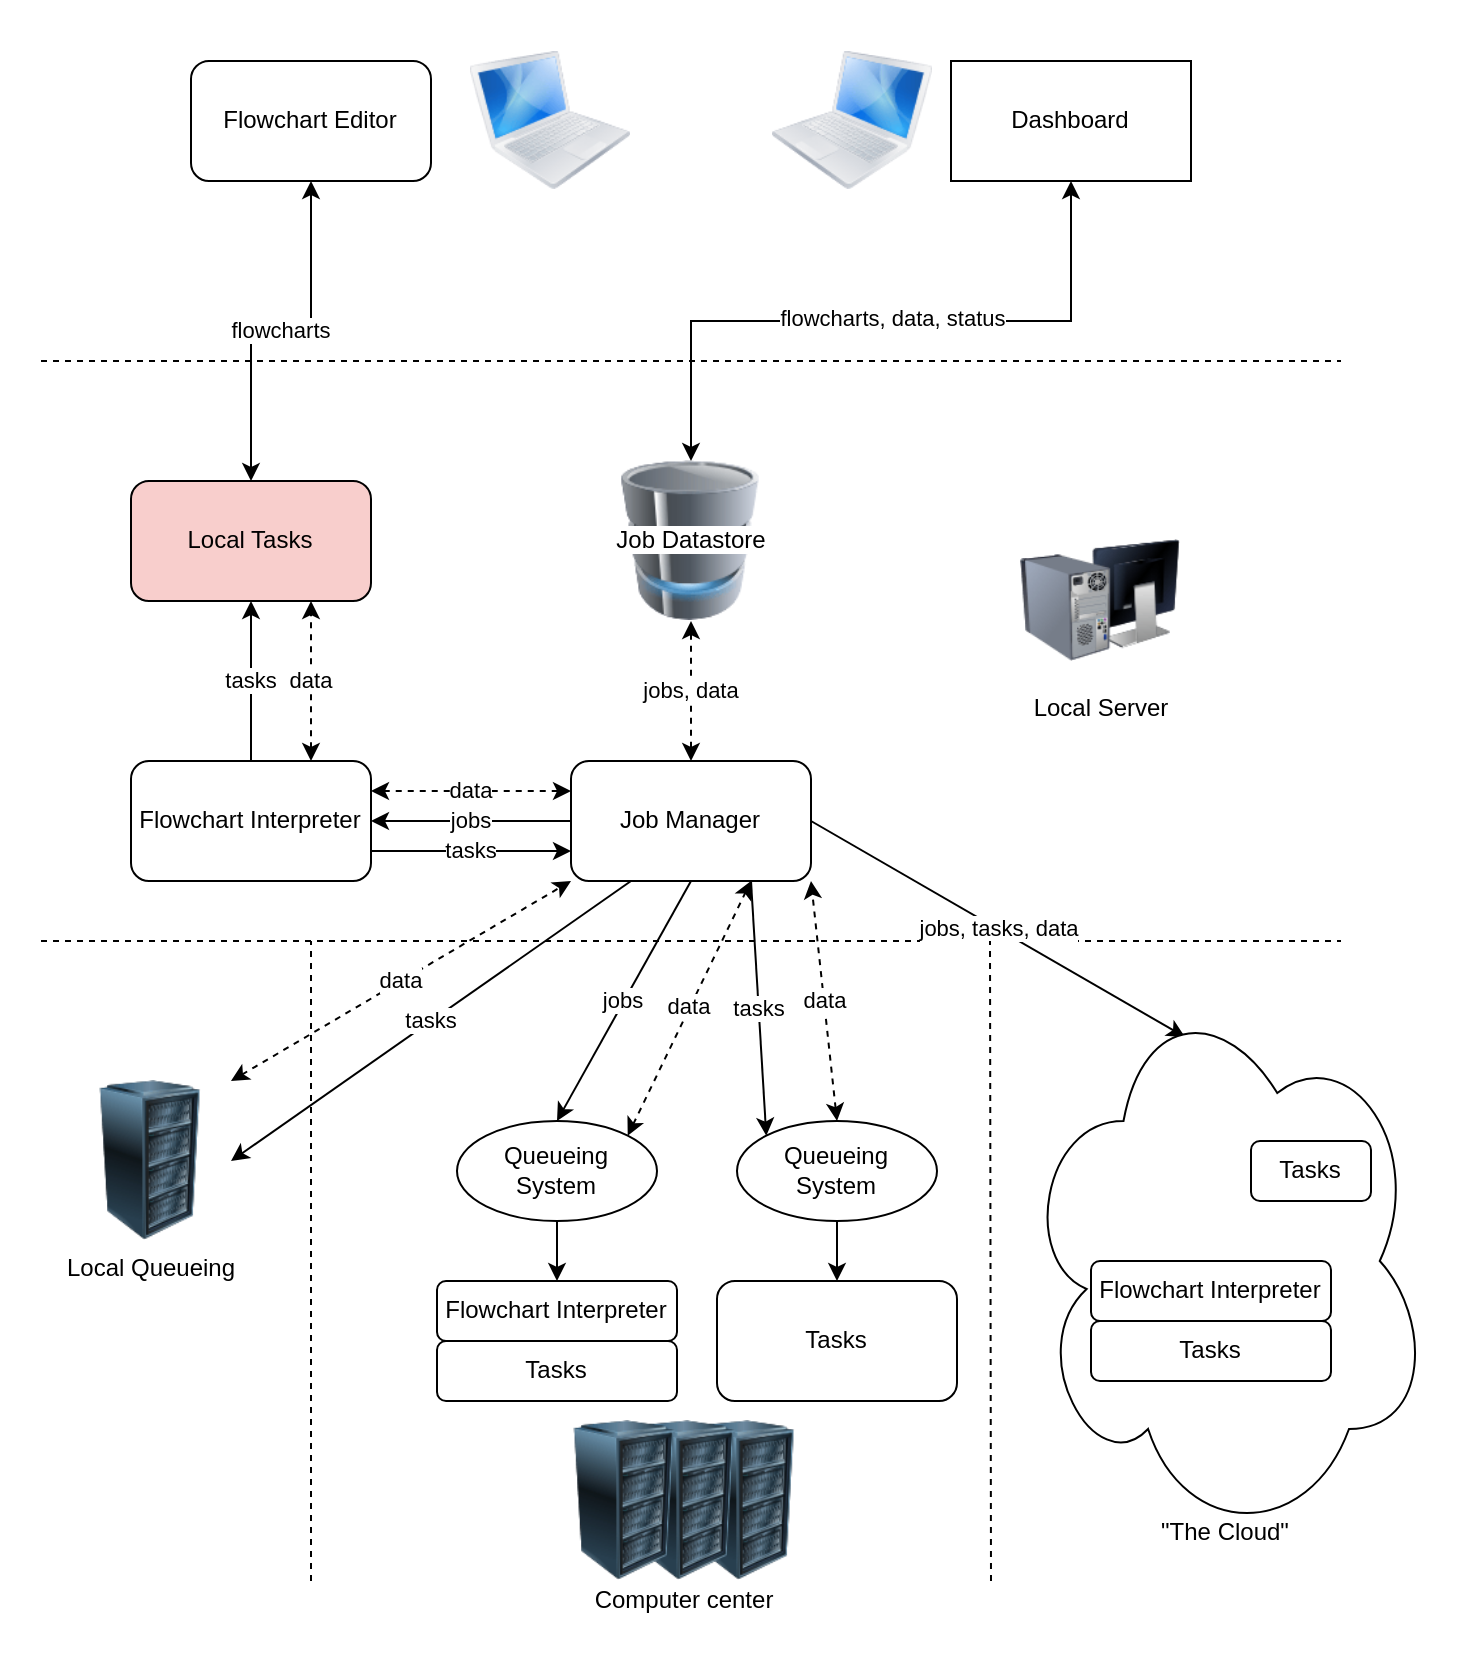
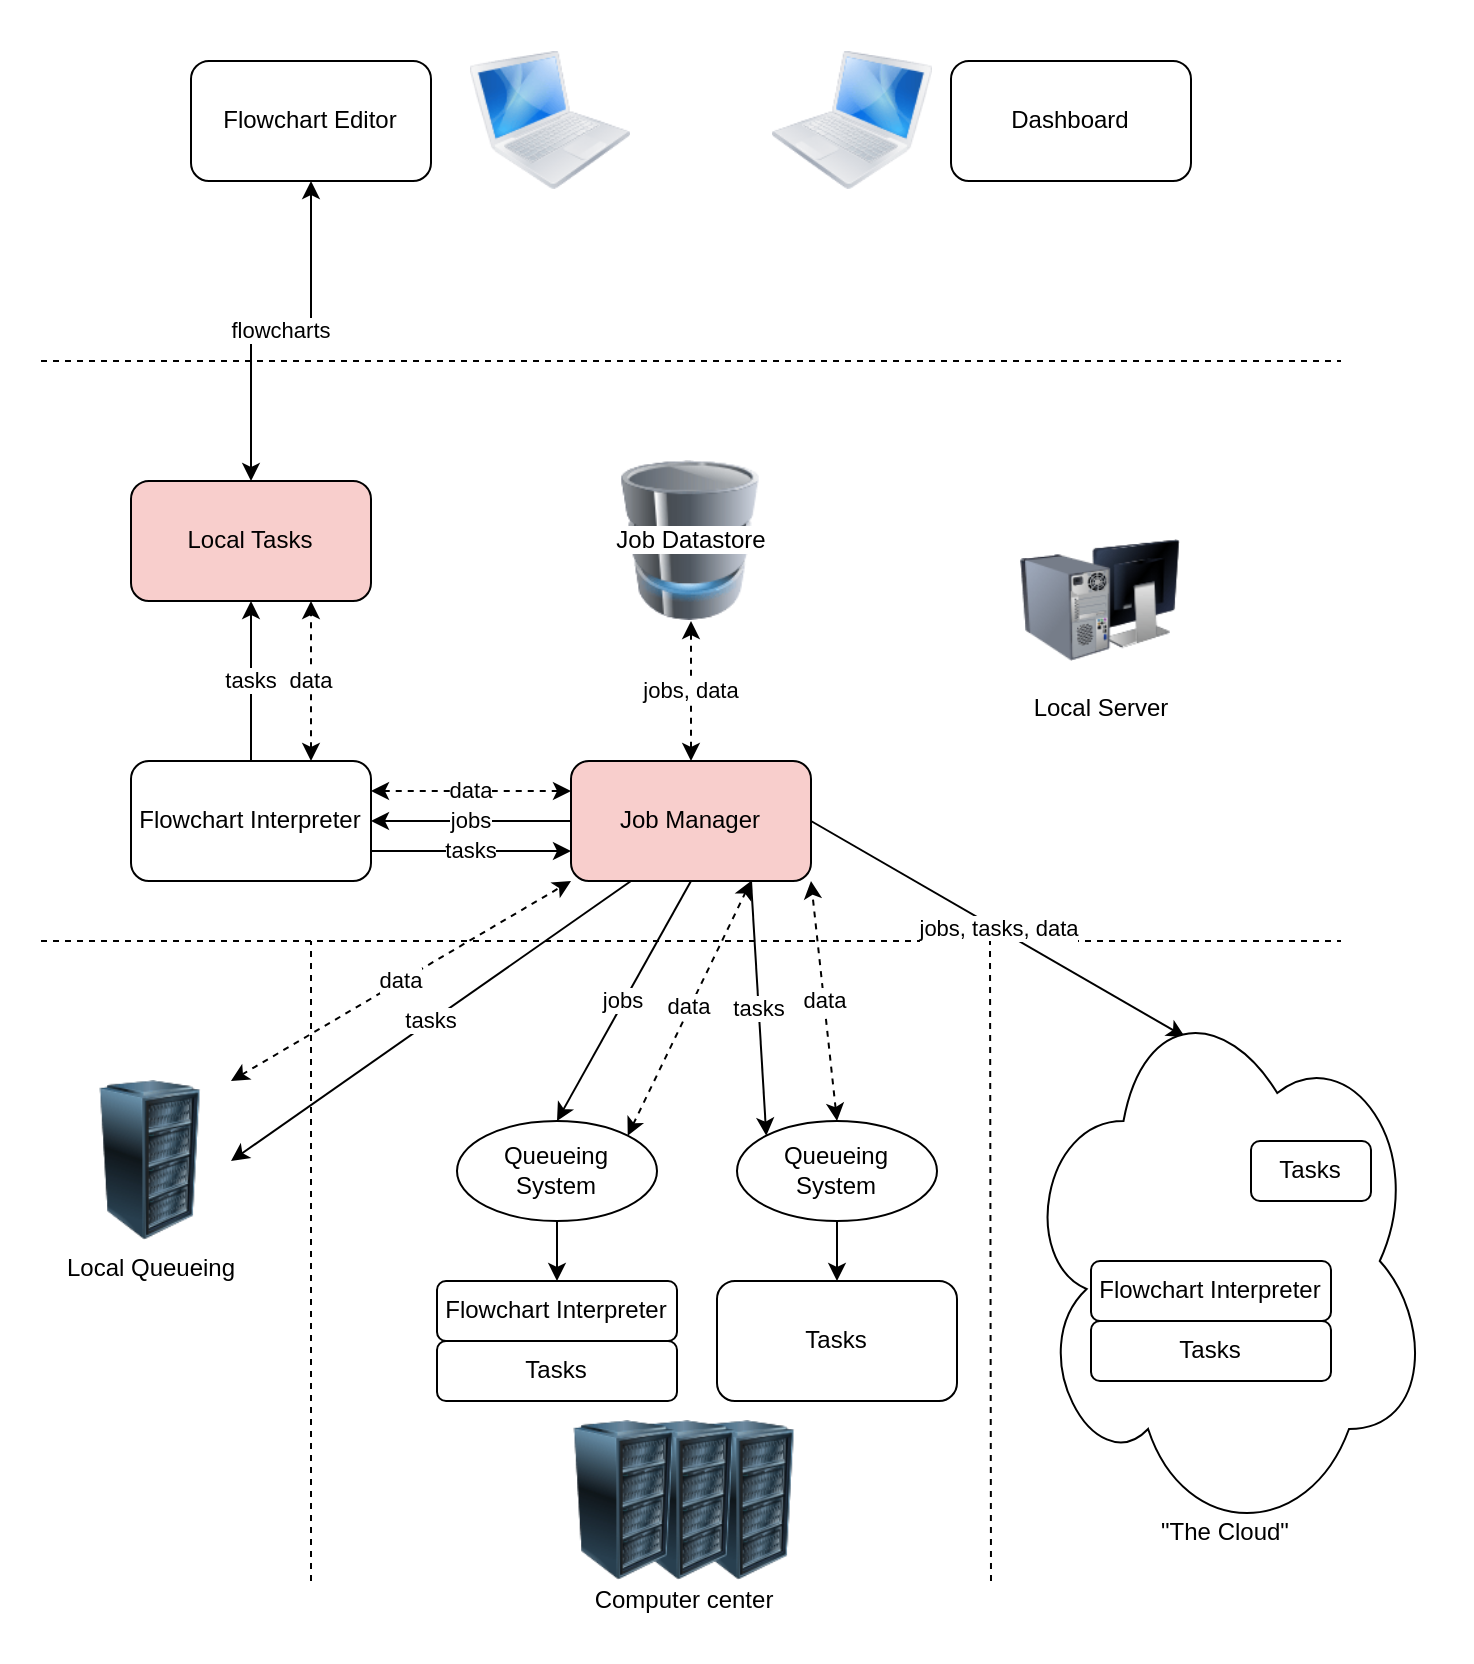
(1071, 121) -> (1071, 121)
(722, 321) -> none
(691, 821) -> (691, 821)
